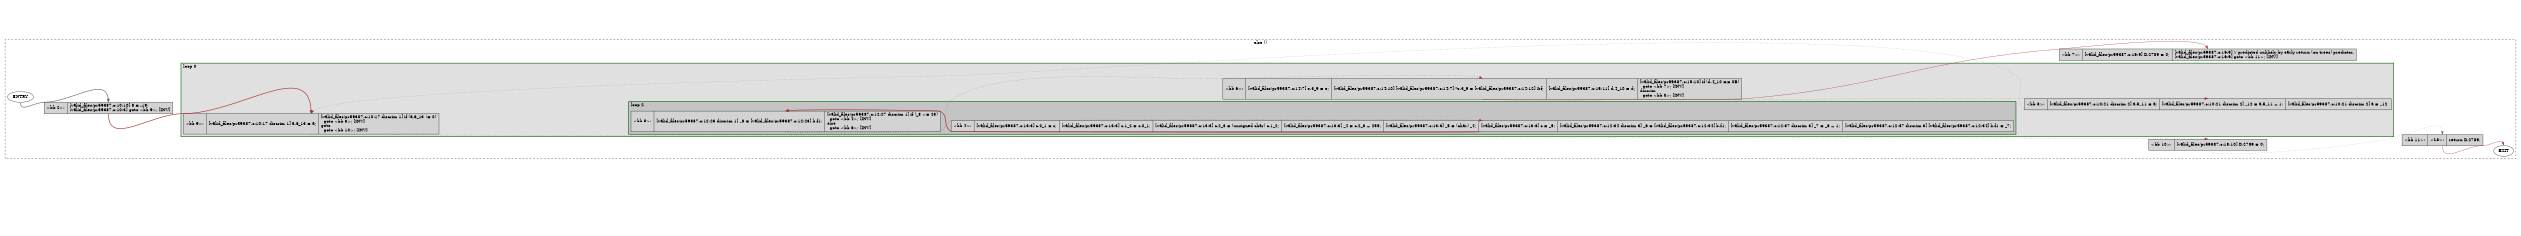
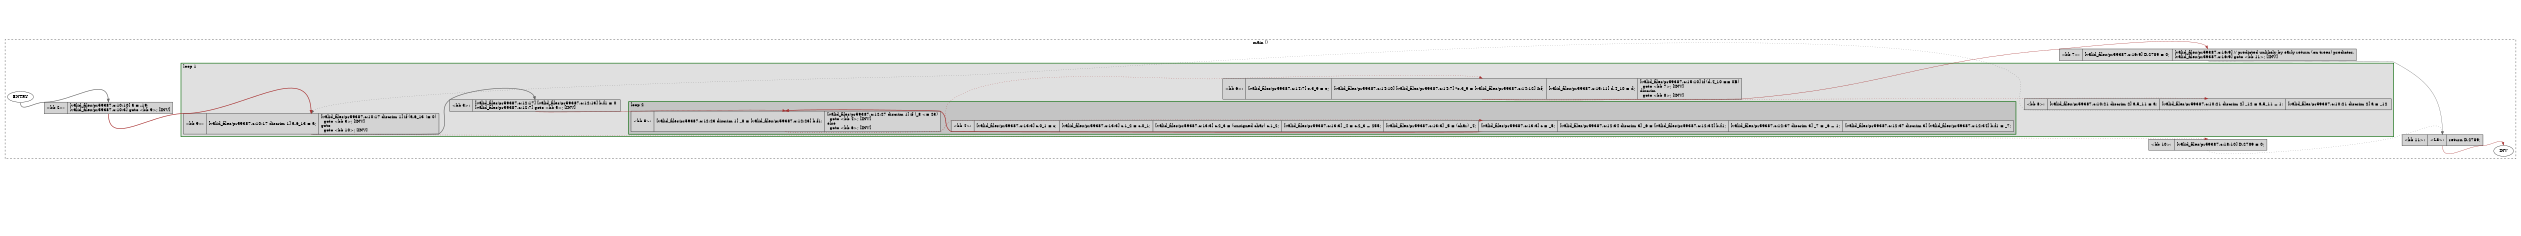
(1260, 43) -> (1260, 43)
none -> (2400, 66)
(190, 67) -> (190, 67)
none -> (535, 106)
(2504, 151) -> (2504, 151)
